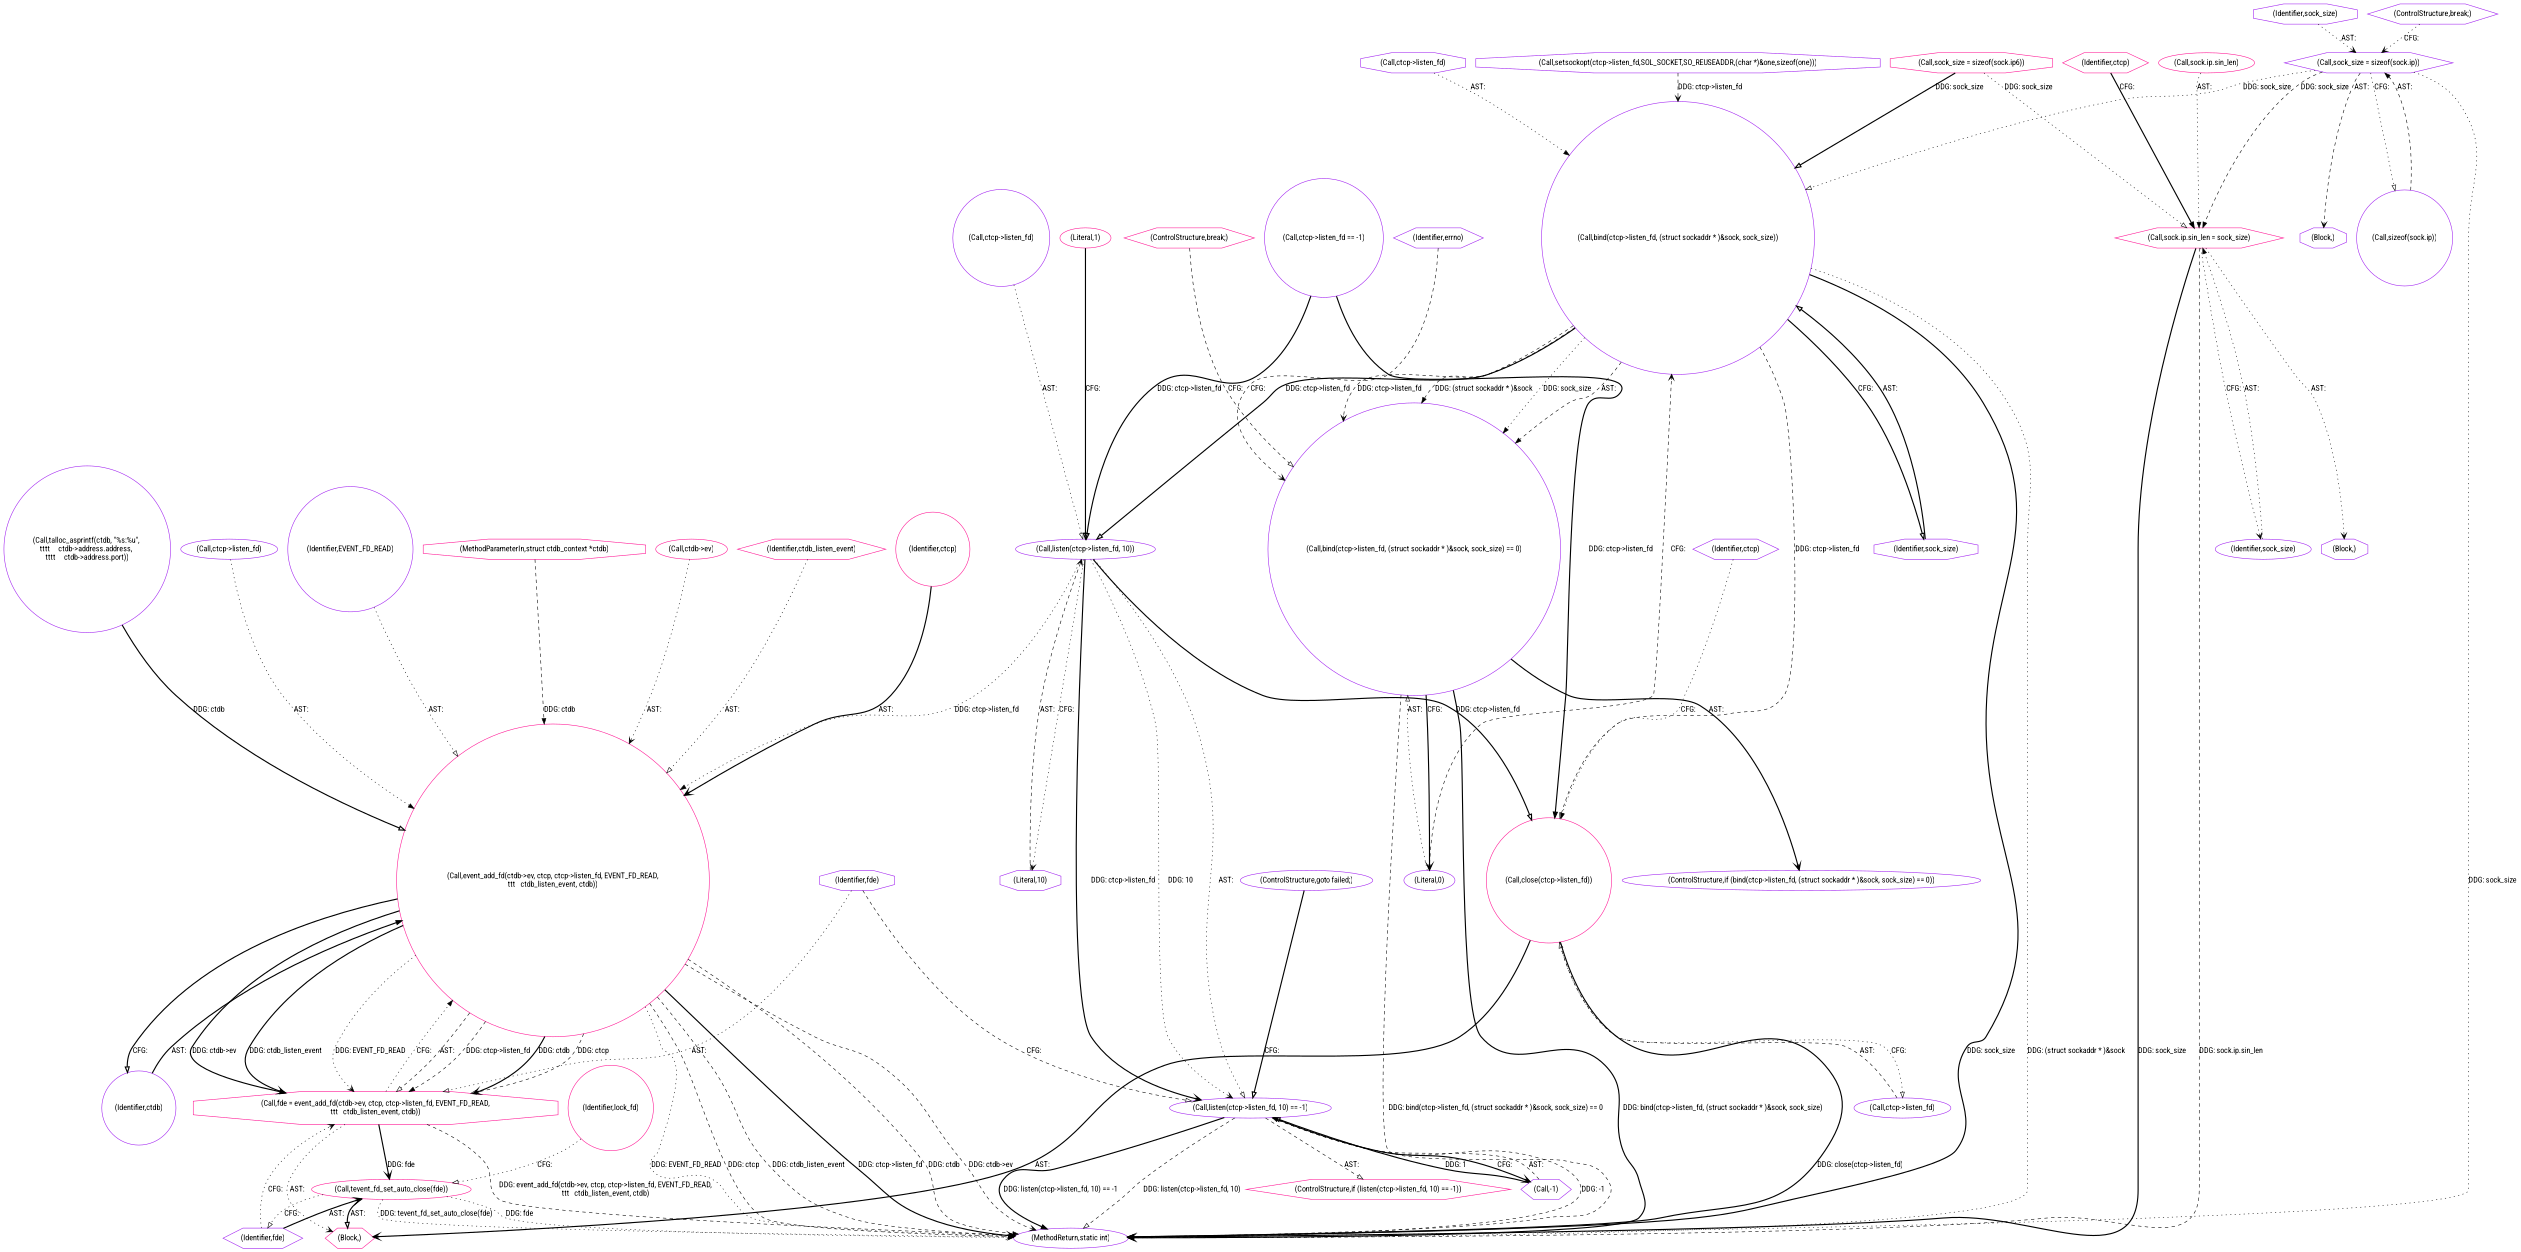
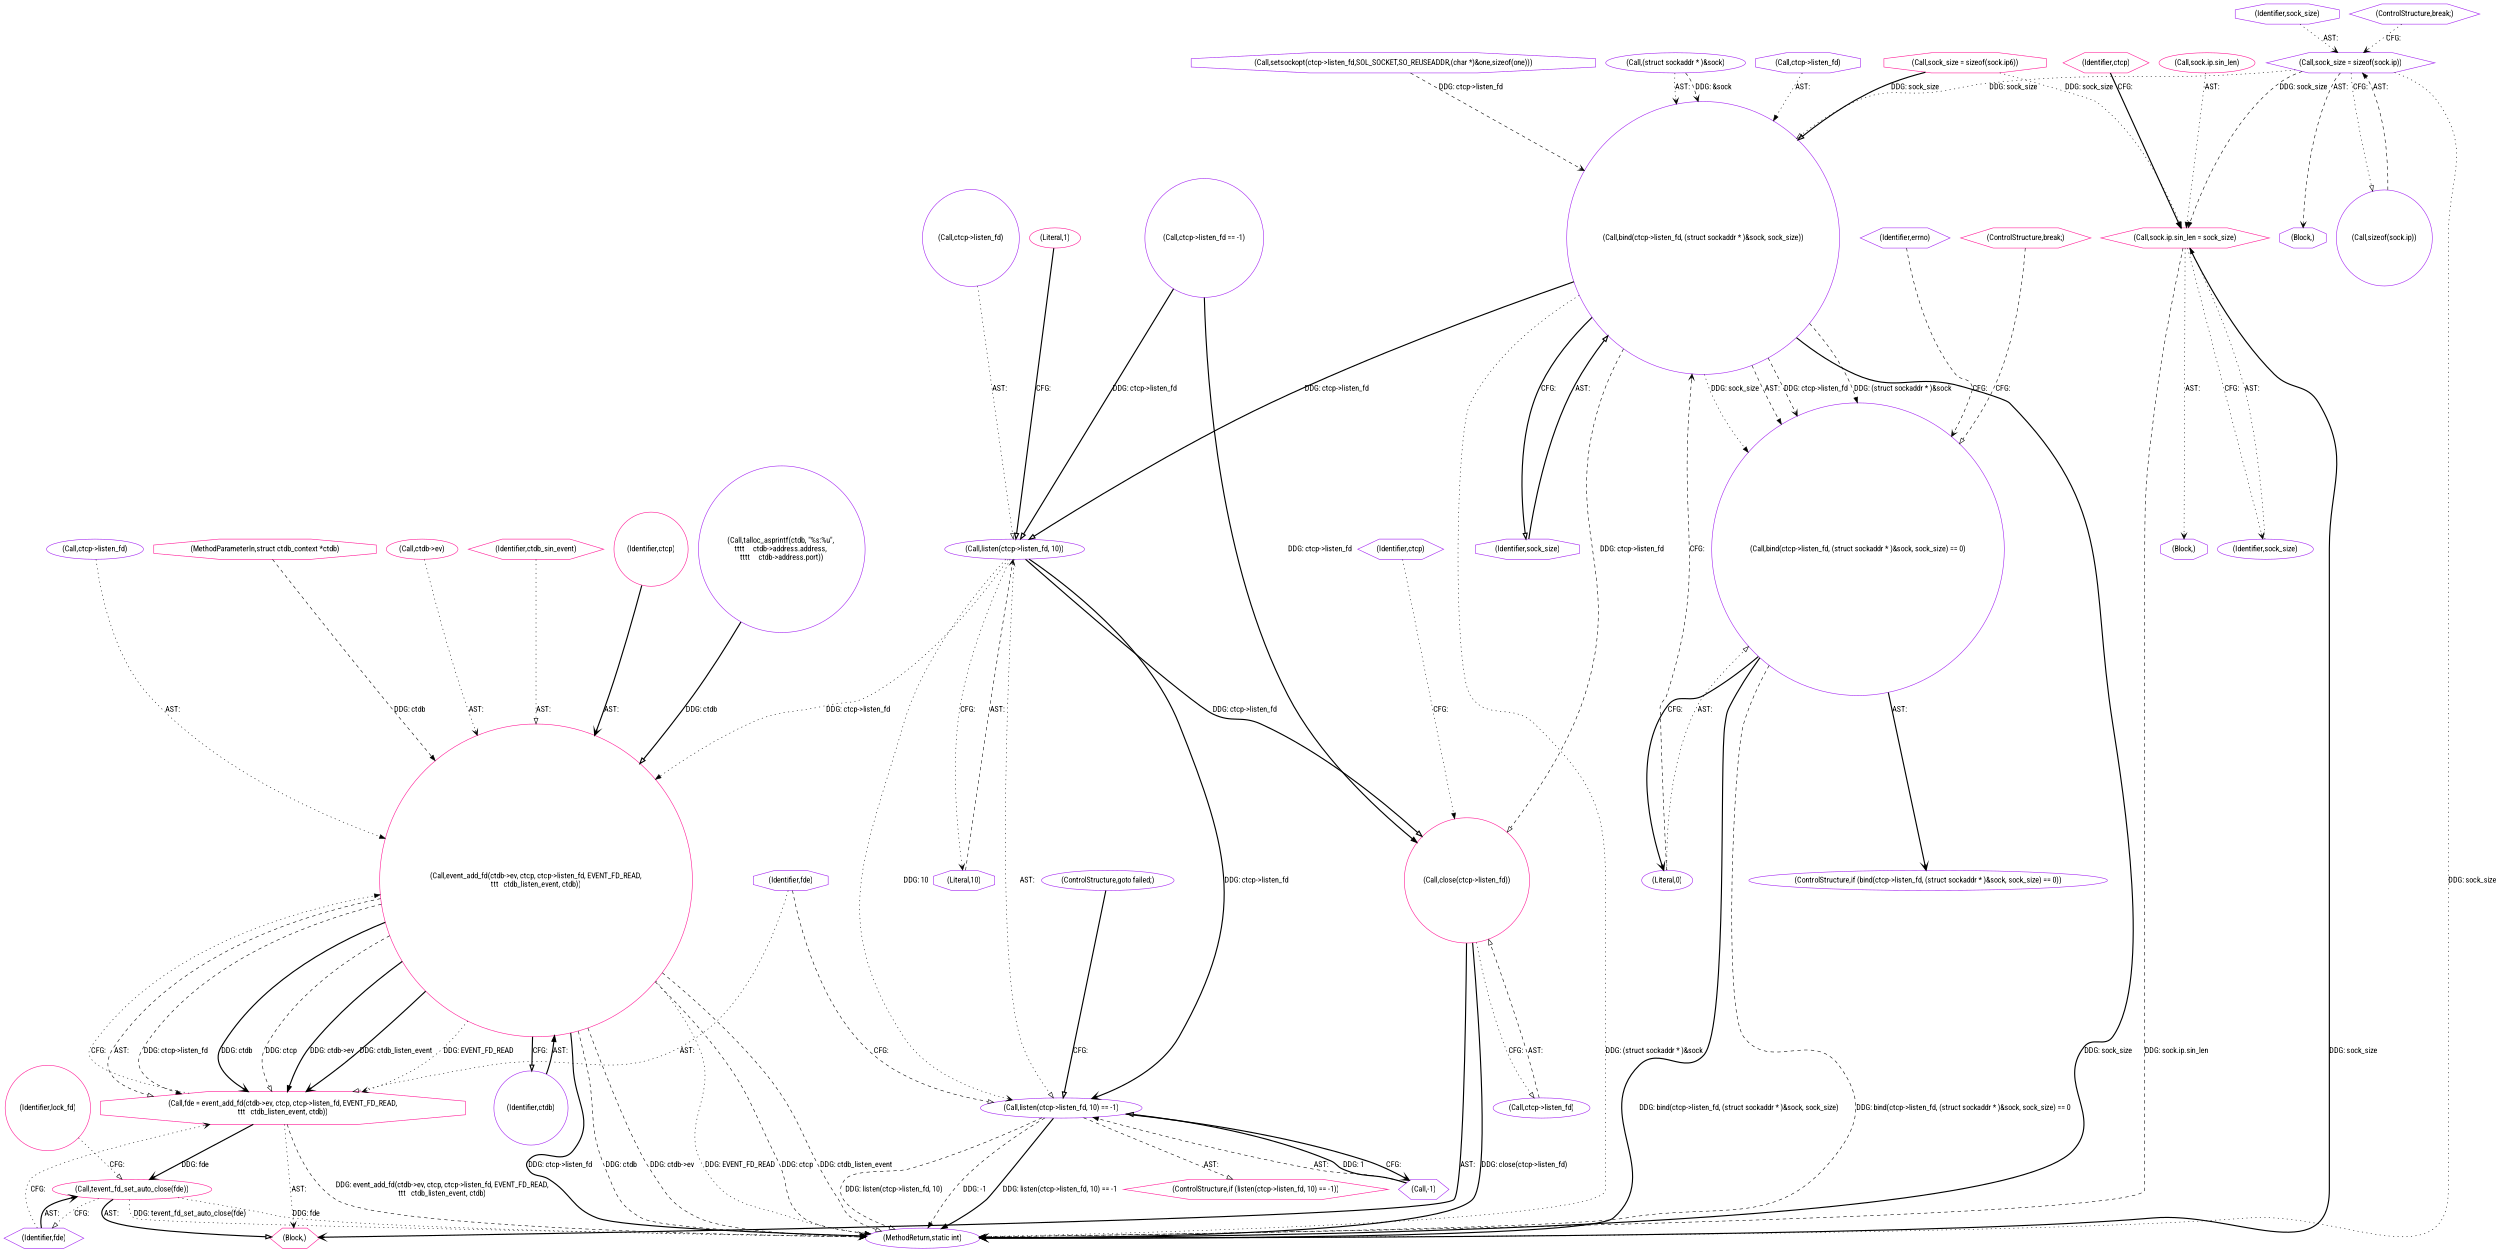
none -> (1676, 63)
(350, 549) -> none
(812, 549) -> (536, 549)
